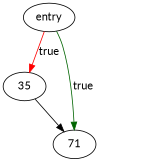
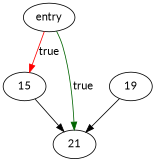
(25, 86) -> (25, 86)
none -> (131, 86)
(75, 144) -> (75, 144)
